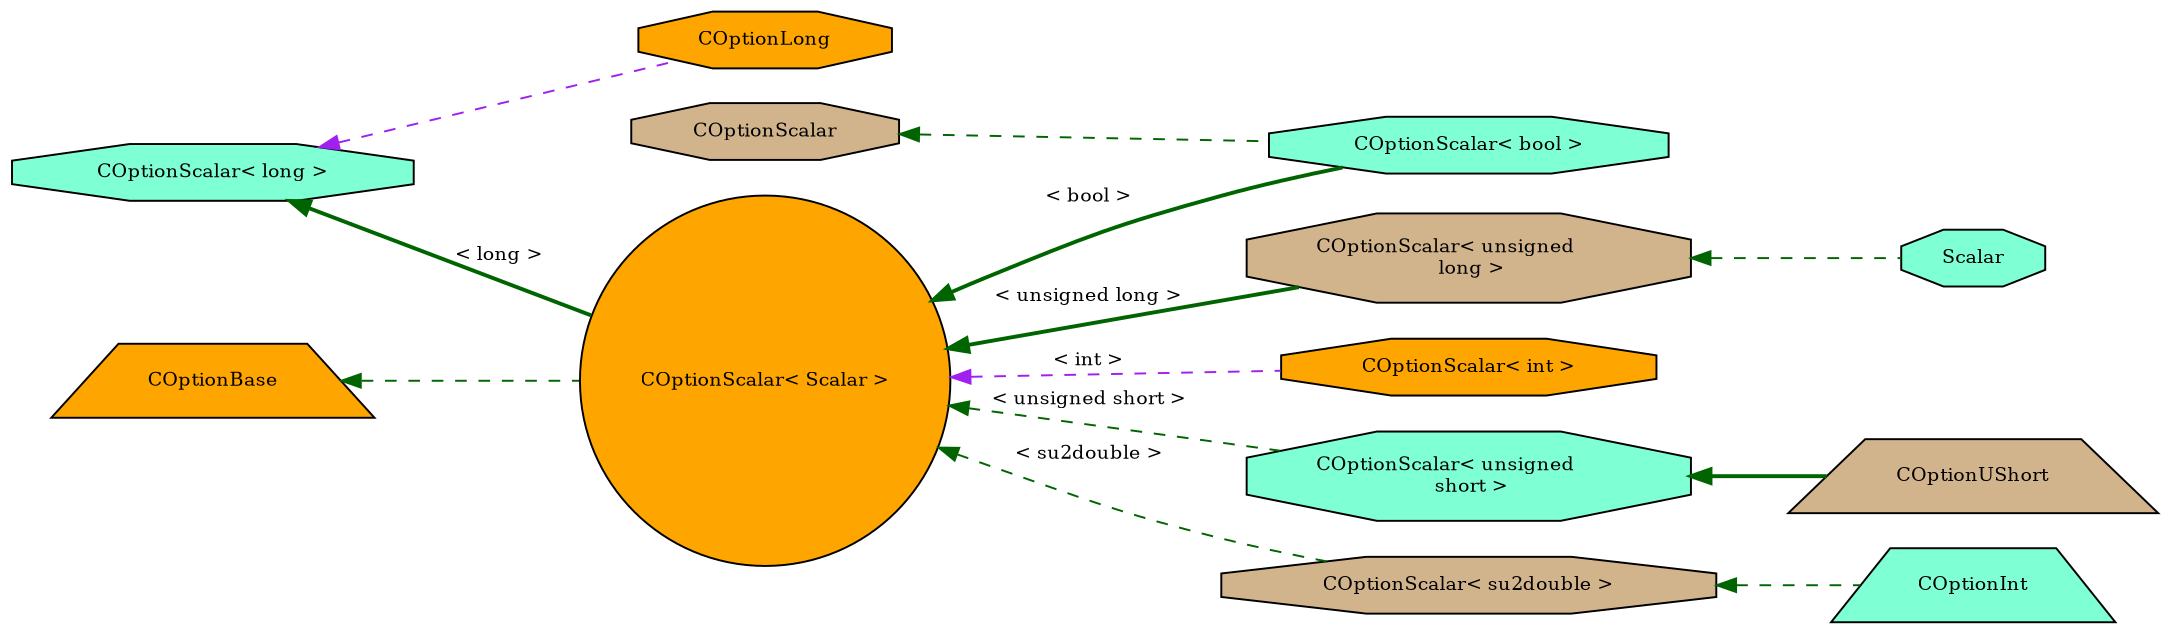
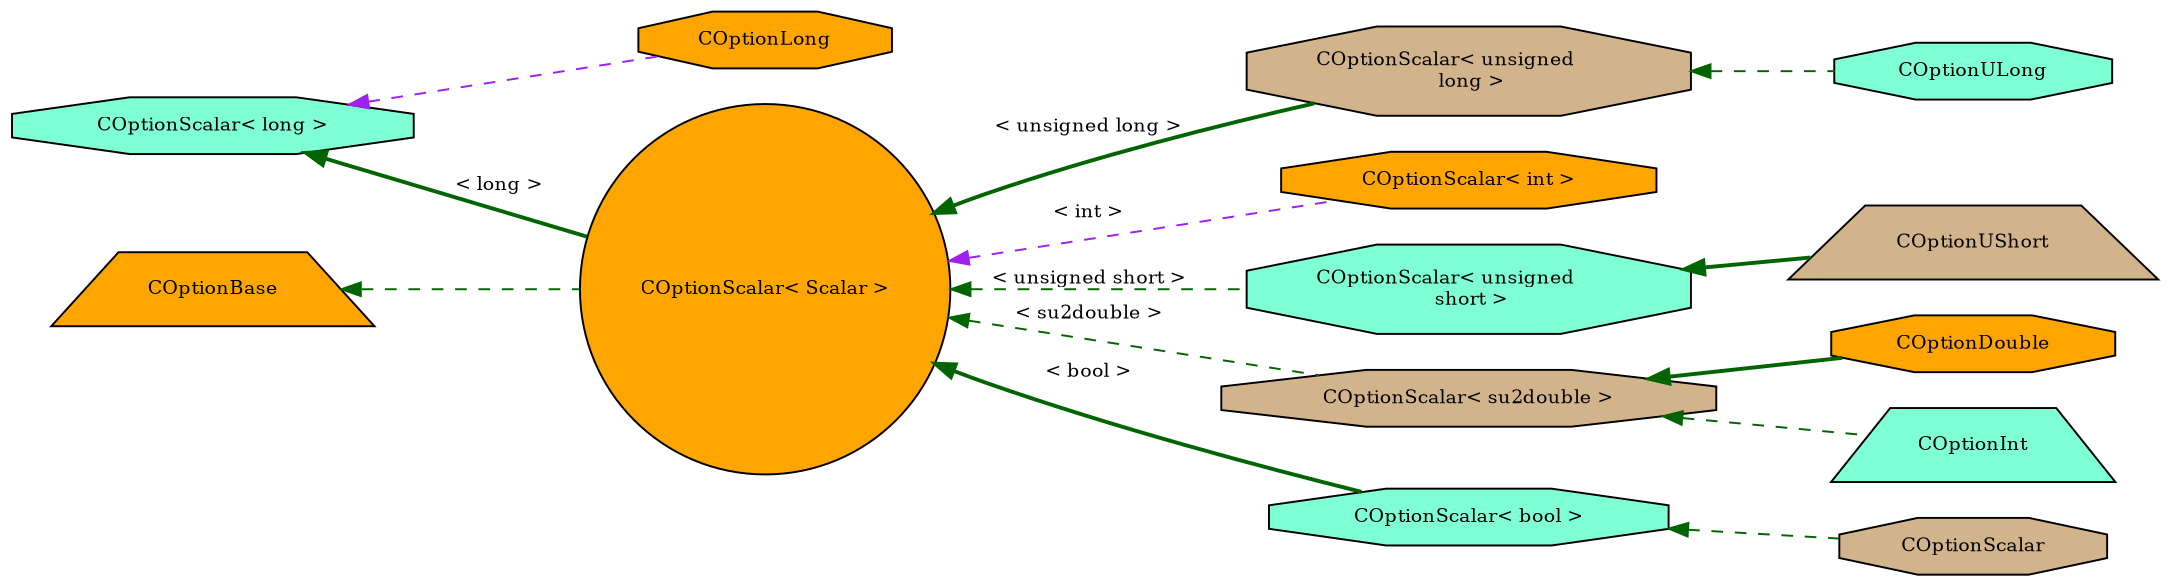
(1094, 138) -> (1763, 534)
(1973, 258) -> (1973, 71)
none -> (1973, 344)
